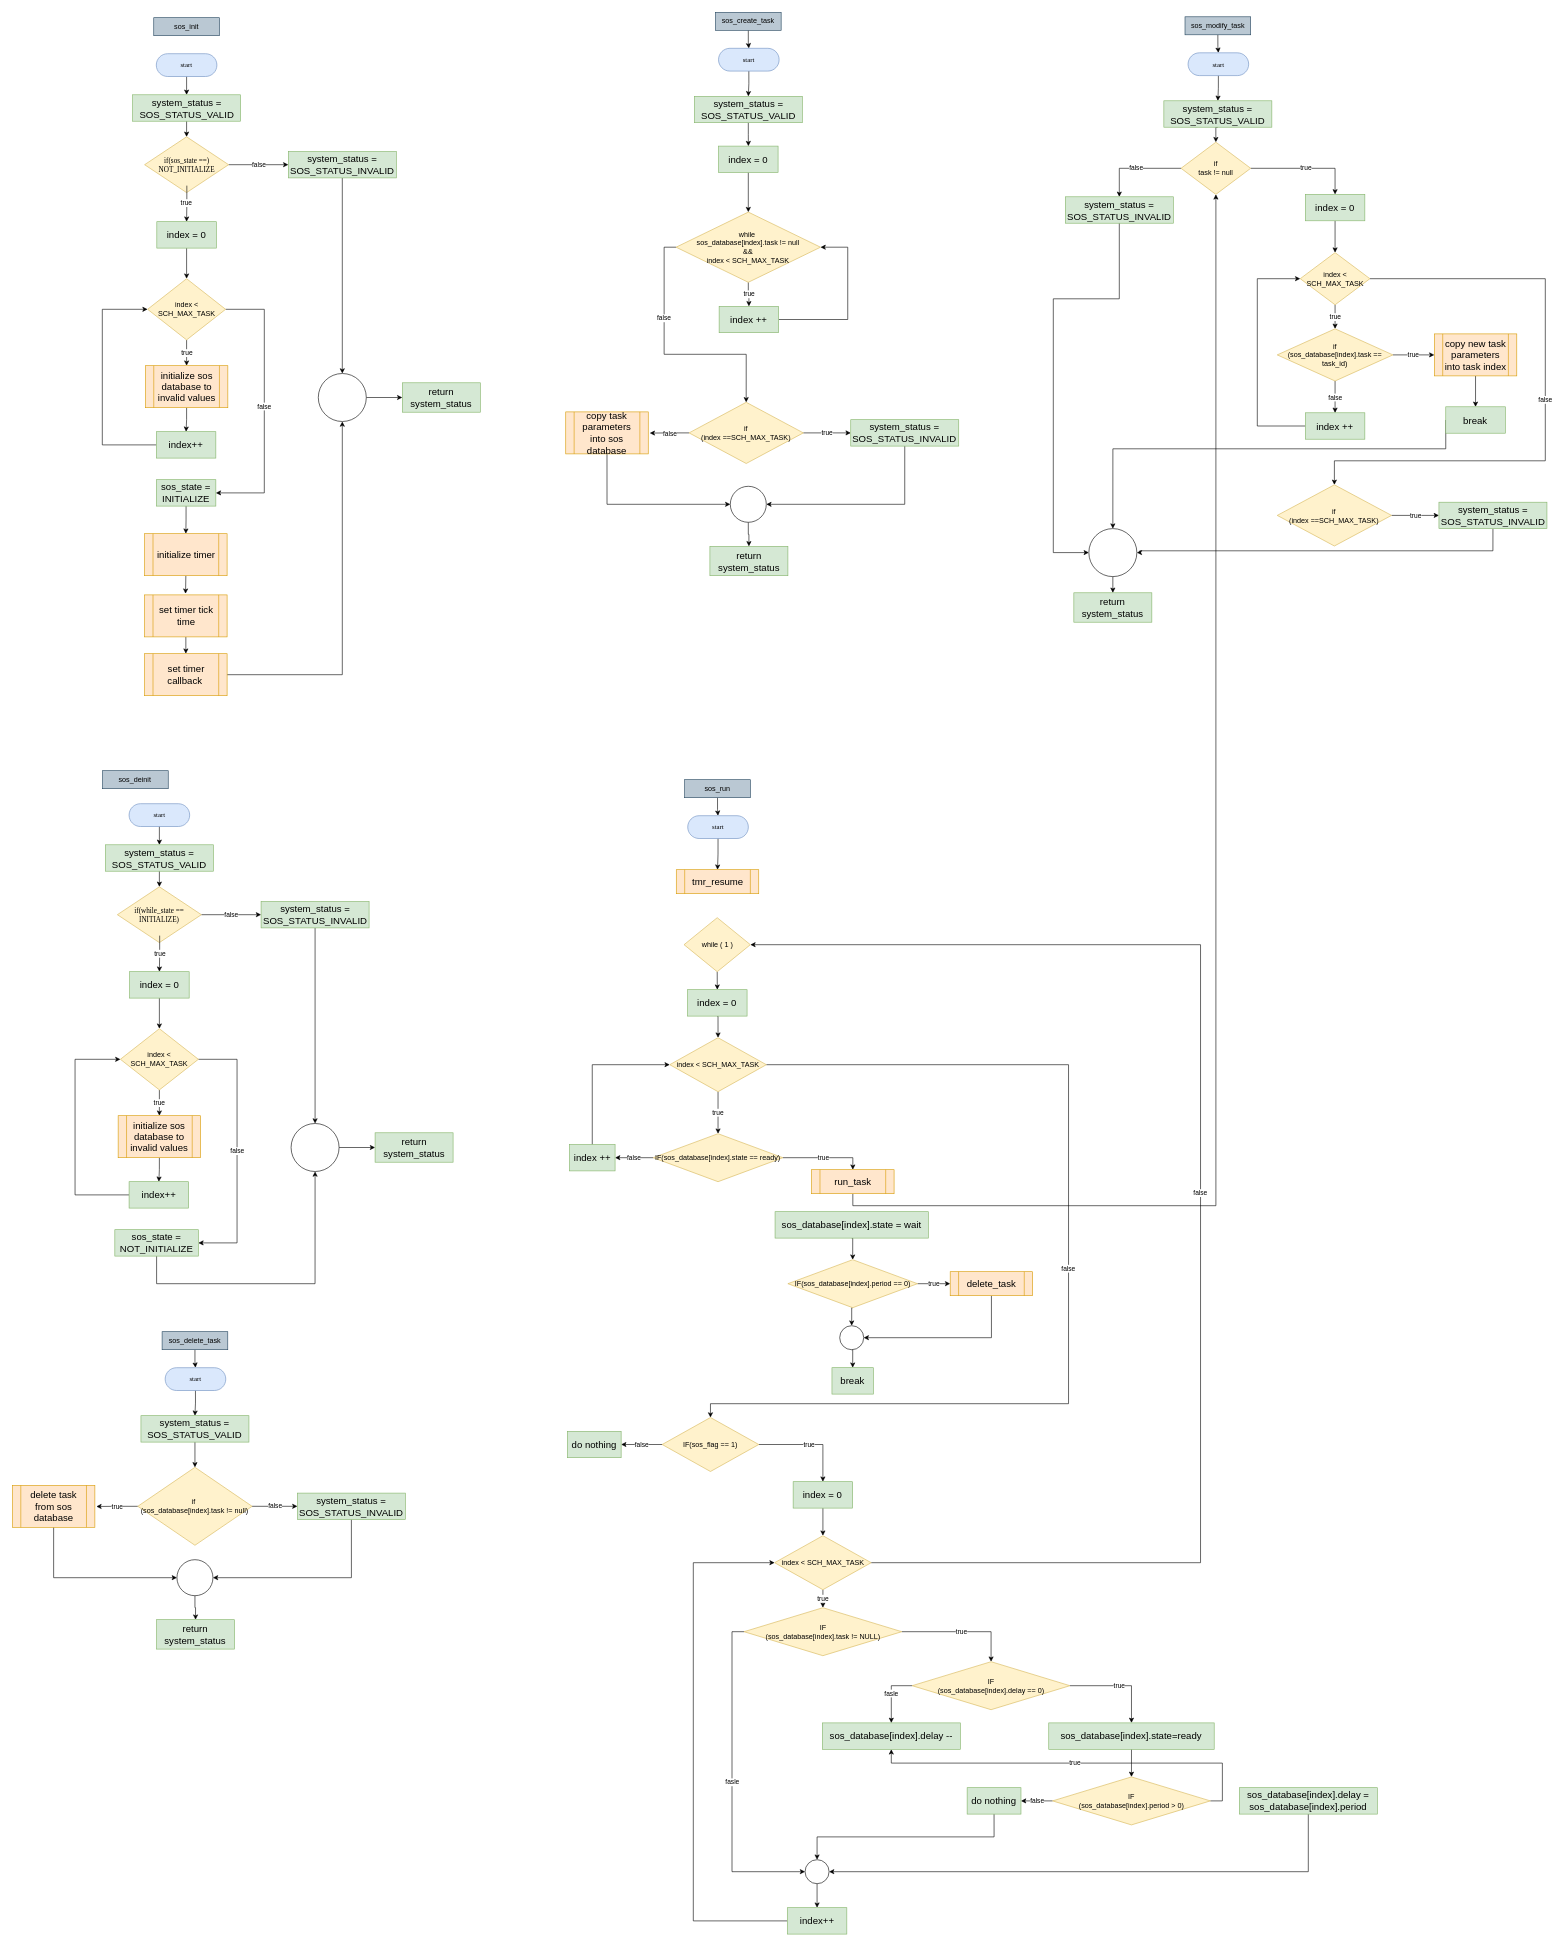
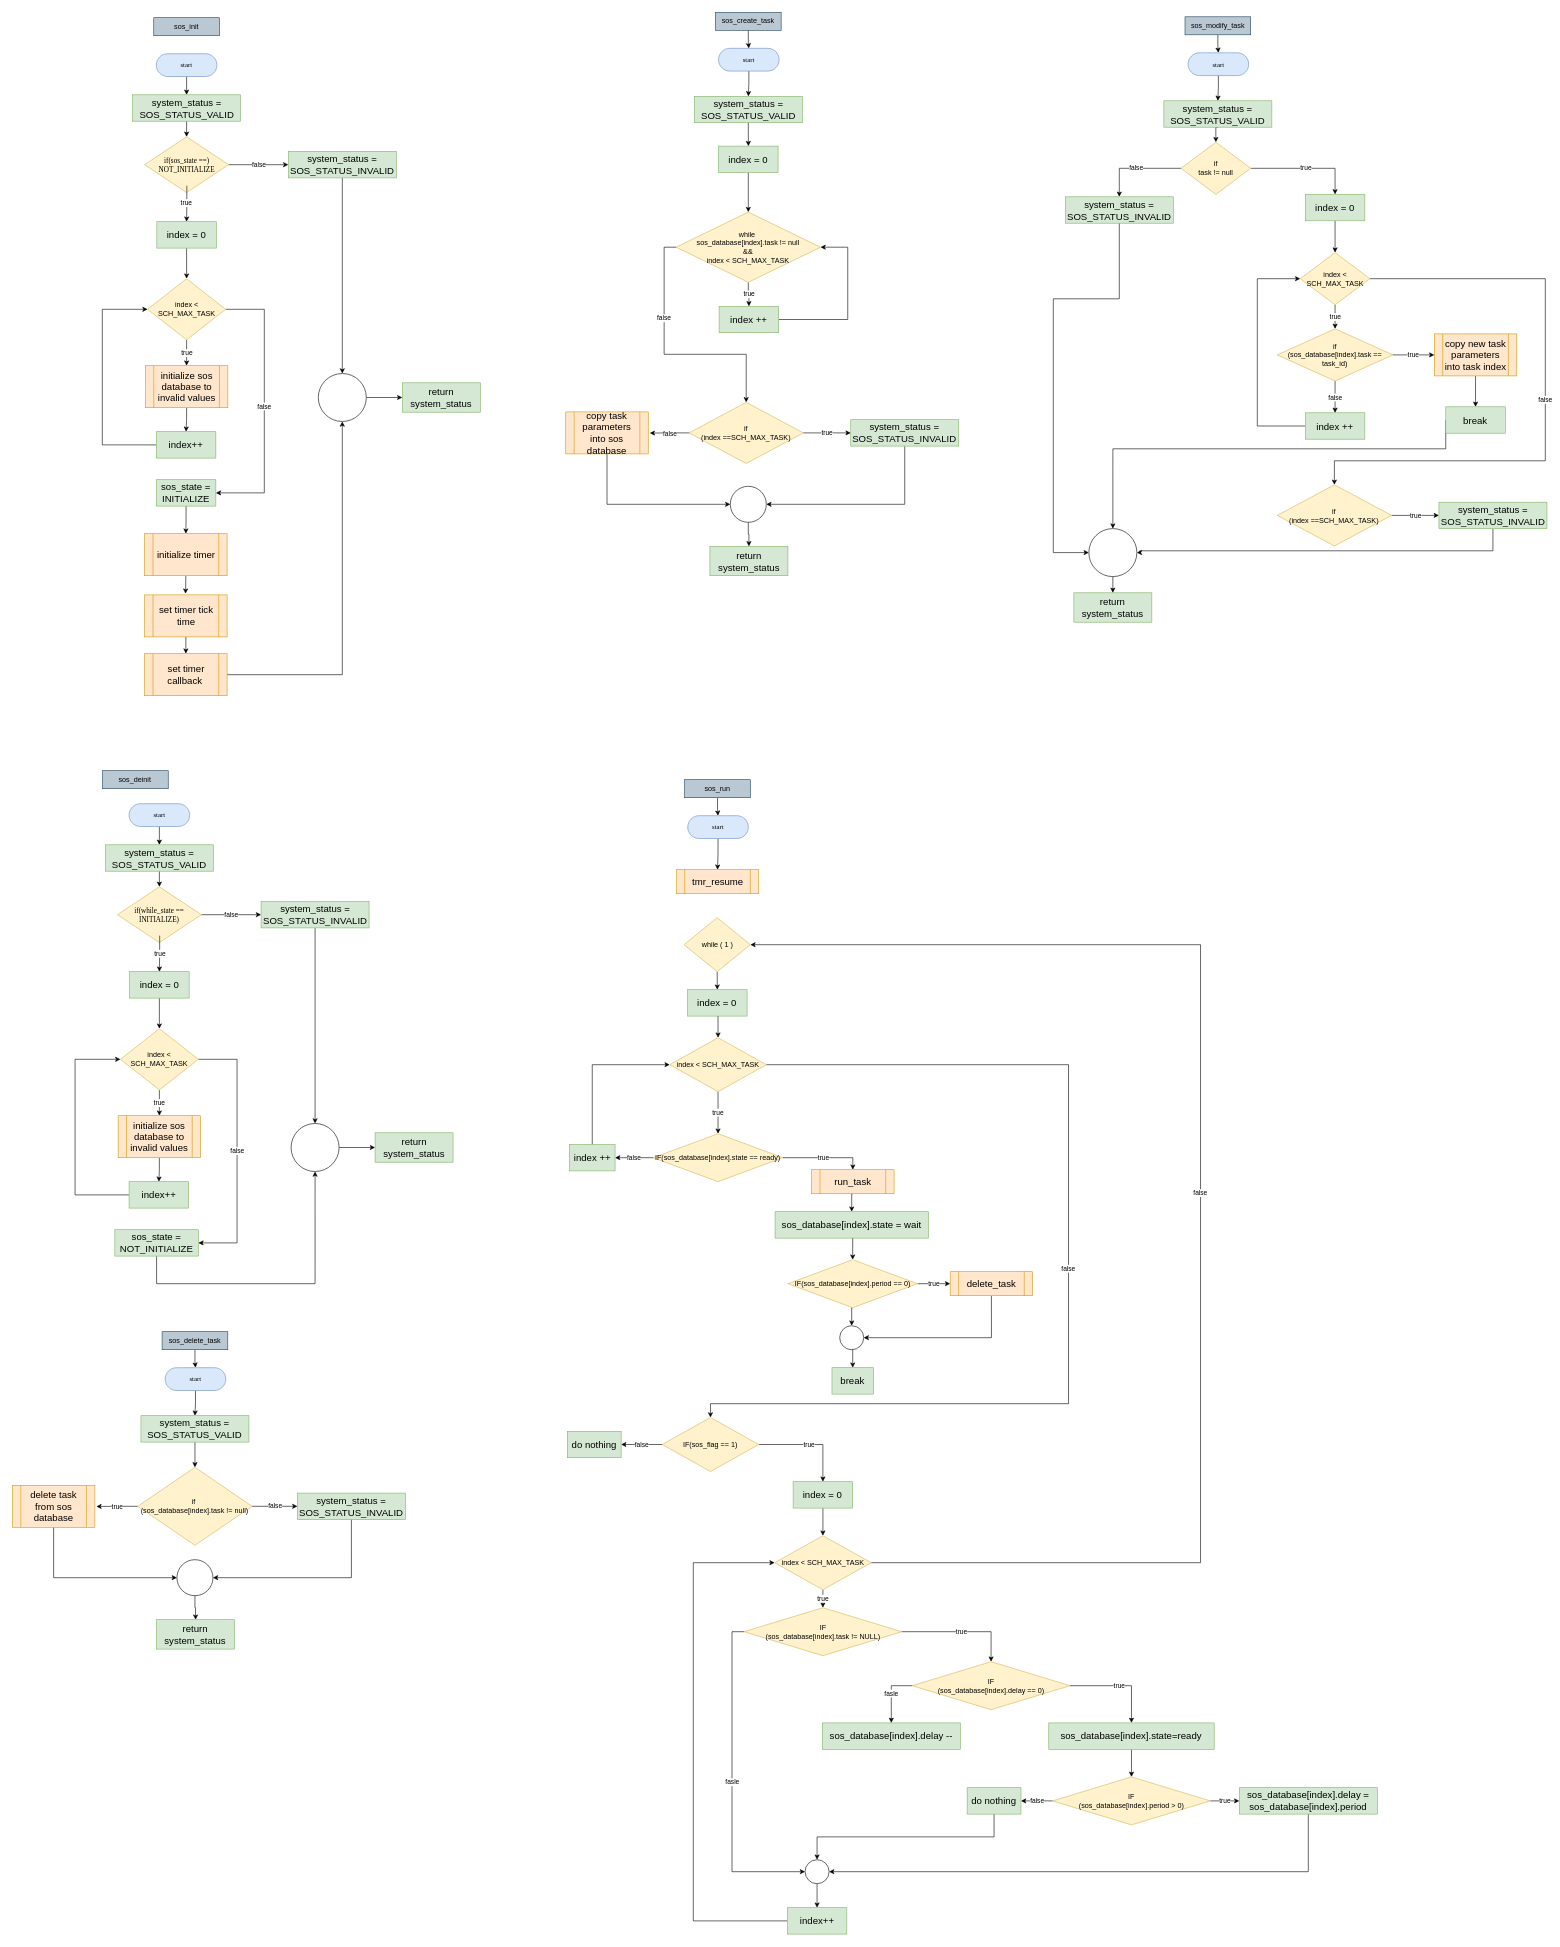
(853, 1203) -> (852, 1203)
(1222, 1784) -> (1226, 1801)
